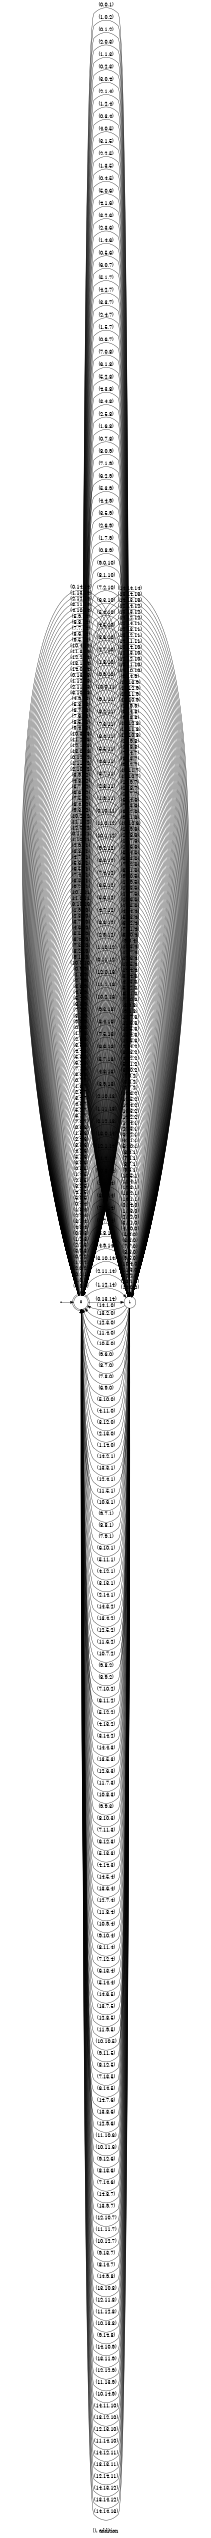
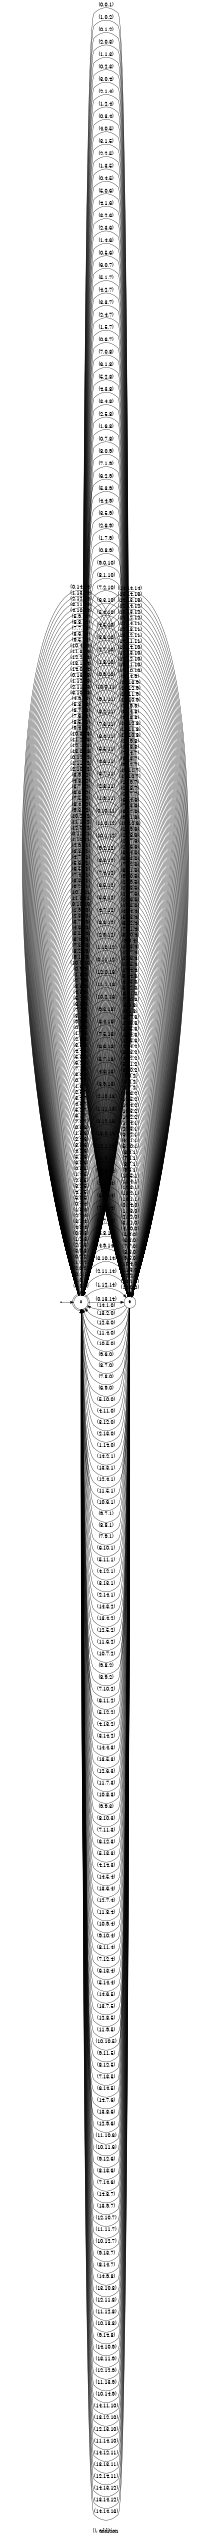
(130, 1302) -> (130, 1302)
